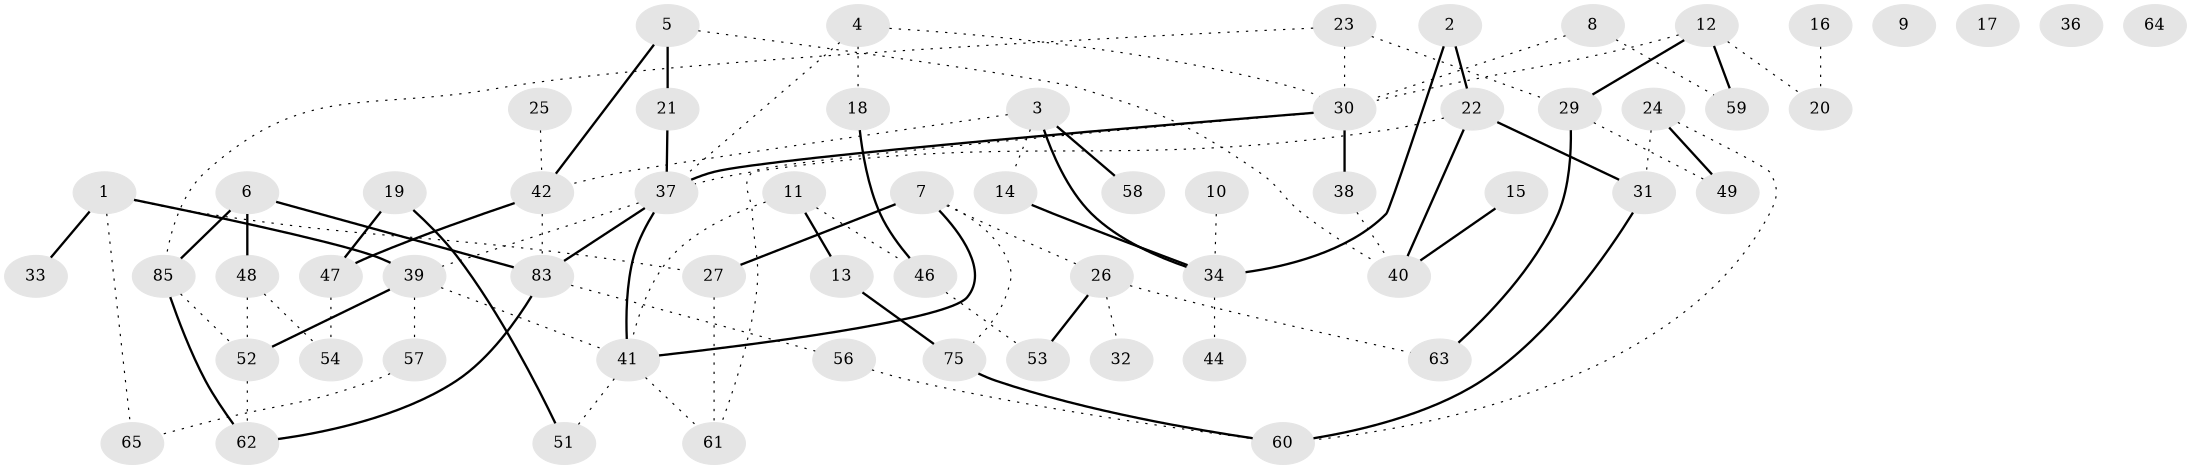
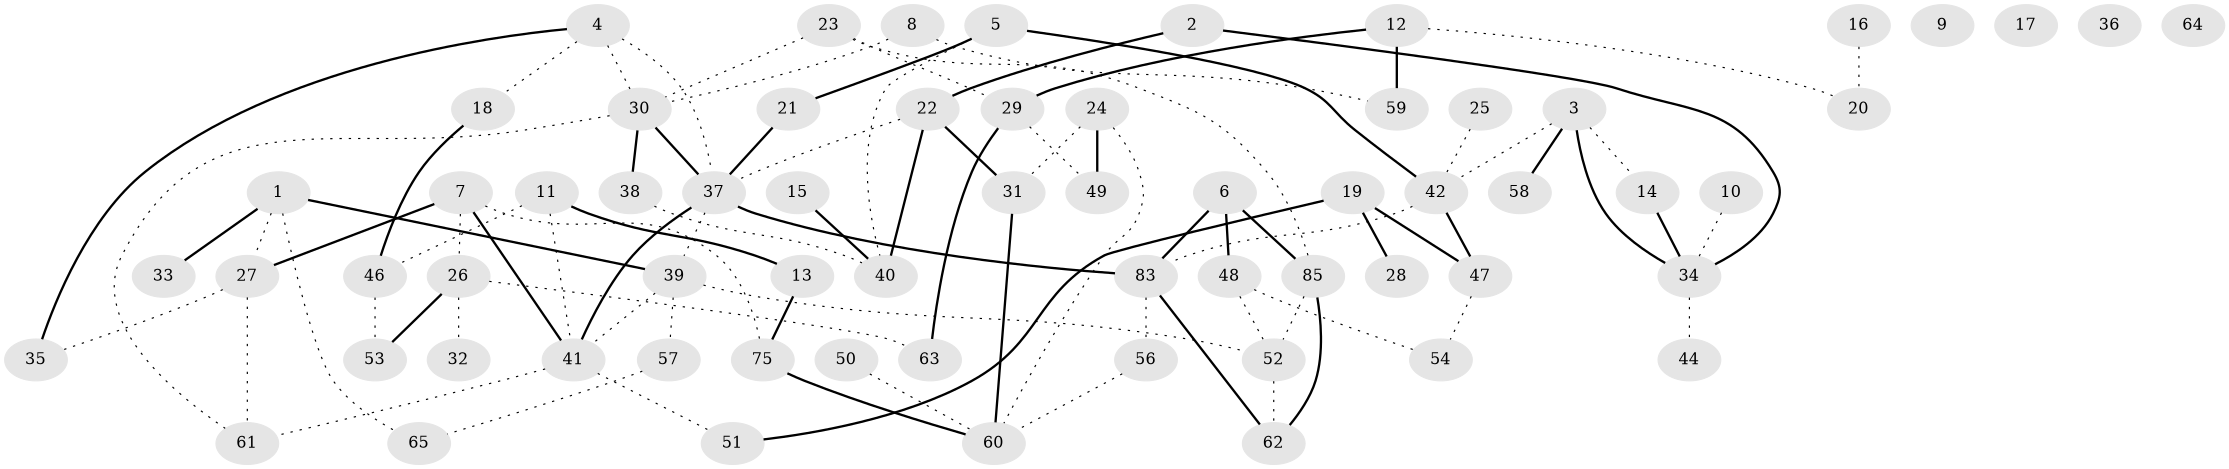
(1526, 69) -> none
none -> (1397, 276)
(340, 314) -> (974, 318)
none -> (36, 360)
none -> (846, 360)
